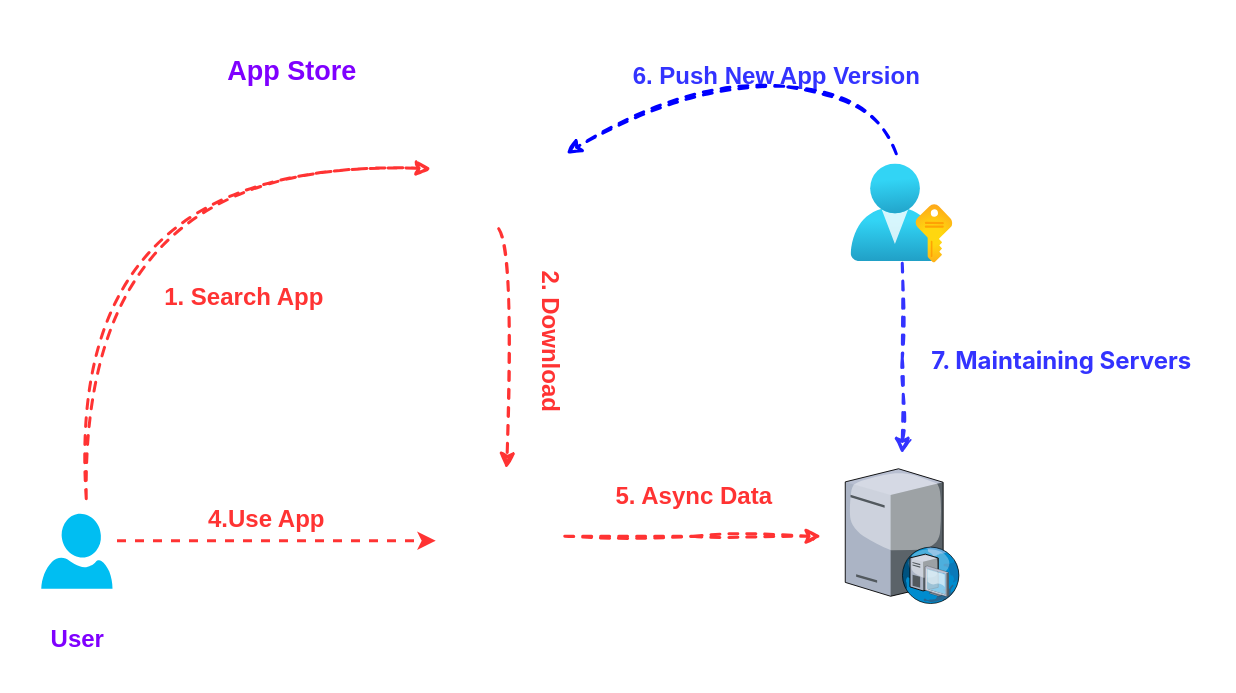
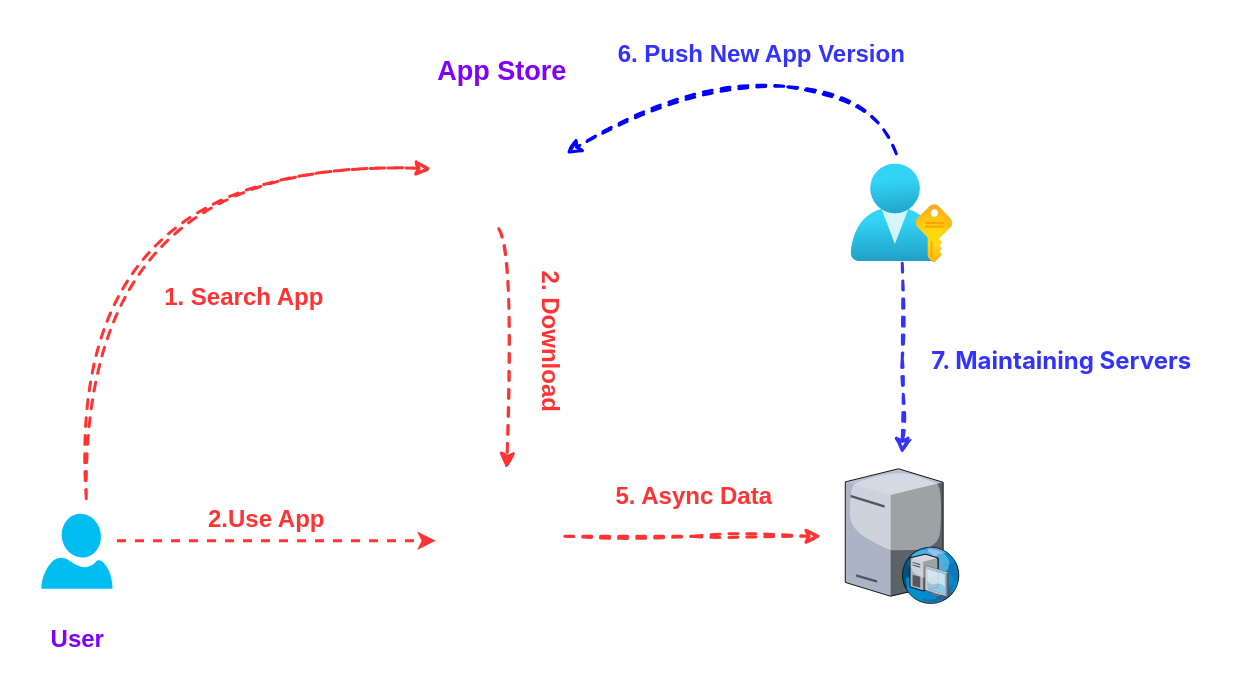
(292, 71) -> (502, 71)
(776, 76) -> (761, 53)
(267, 518) -> (267, 518)
